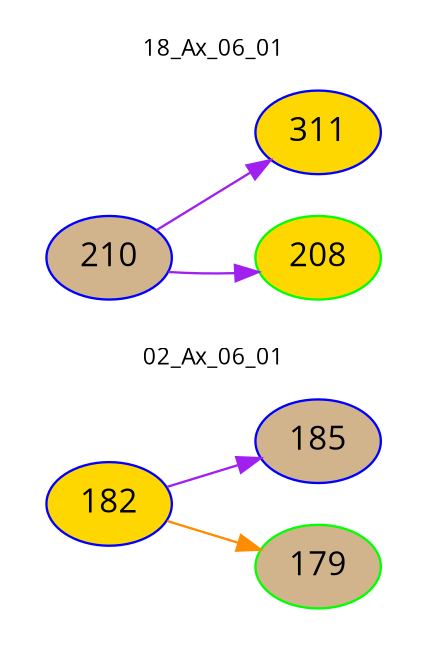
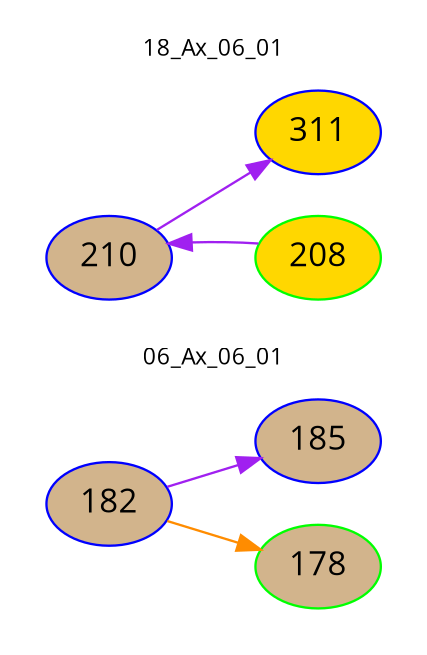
(202, 273) -> (225, 242)
(214, 359) -> (214, 359)
(109, 504) -> (109, 504)
(318, 567) -> (318, 567)
